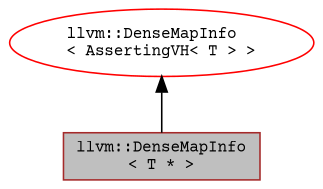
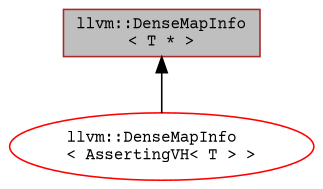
(162, 112) -> (162, 93)
